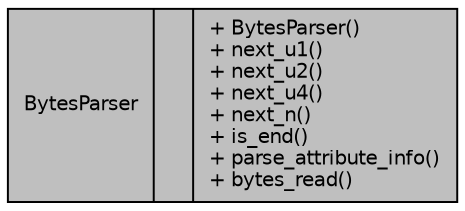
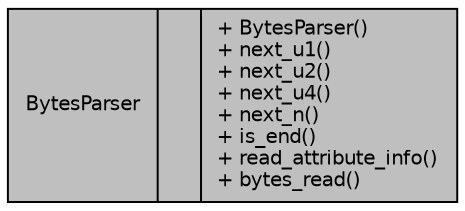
(325, 159) -> (327, 159)
